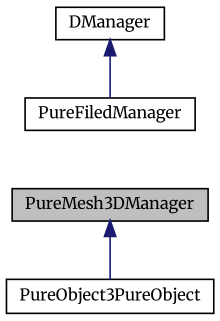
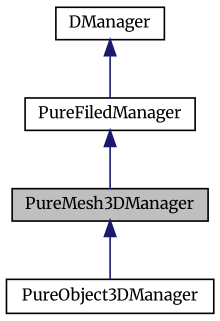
none -> (110, 168)
(110, 296) -> (110, 296)
